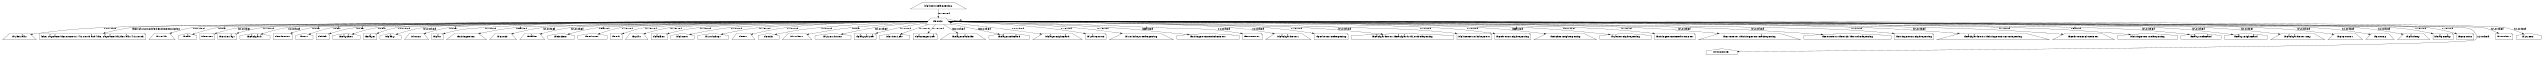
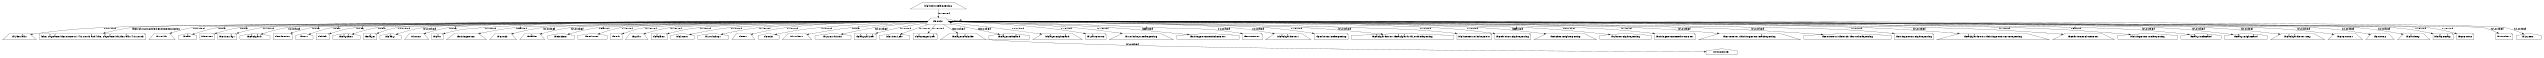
(244, 29) -> (244, 29)
(2476, 38) -> (1345, 49)
